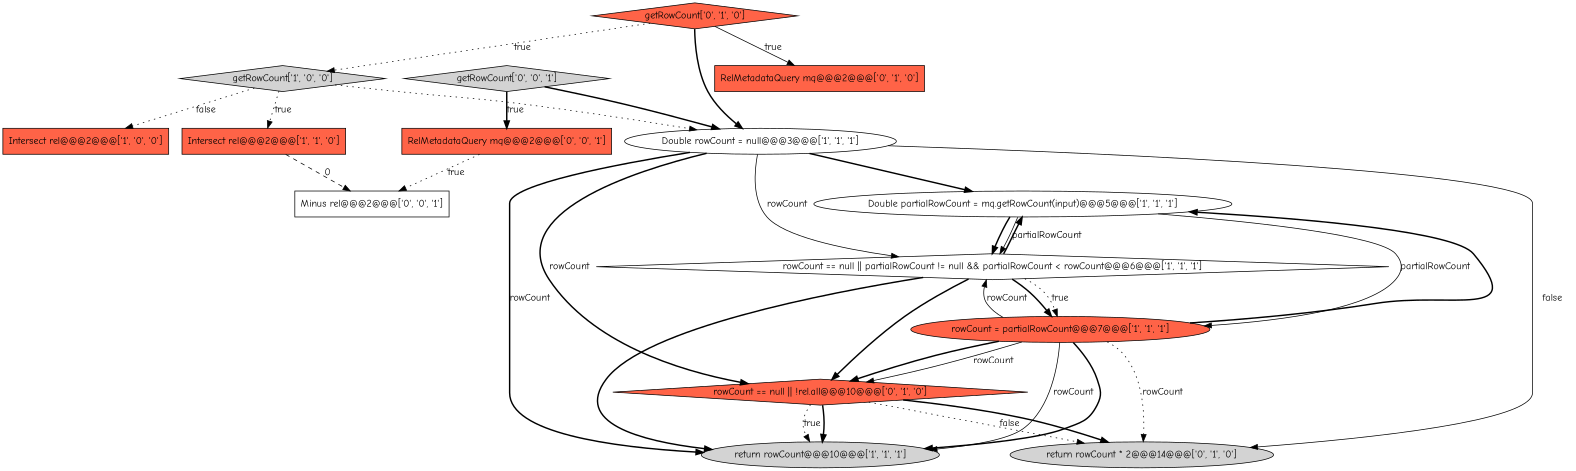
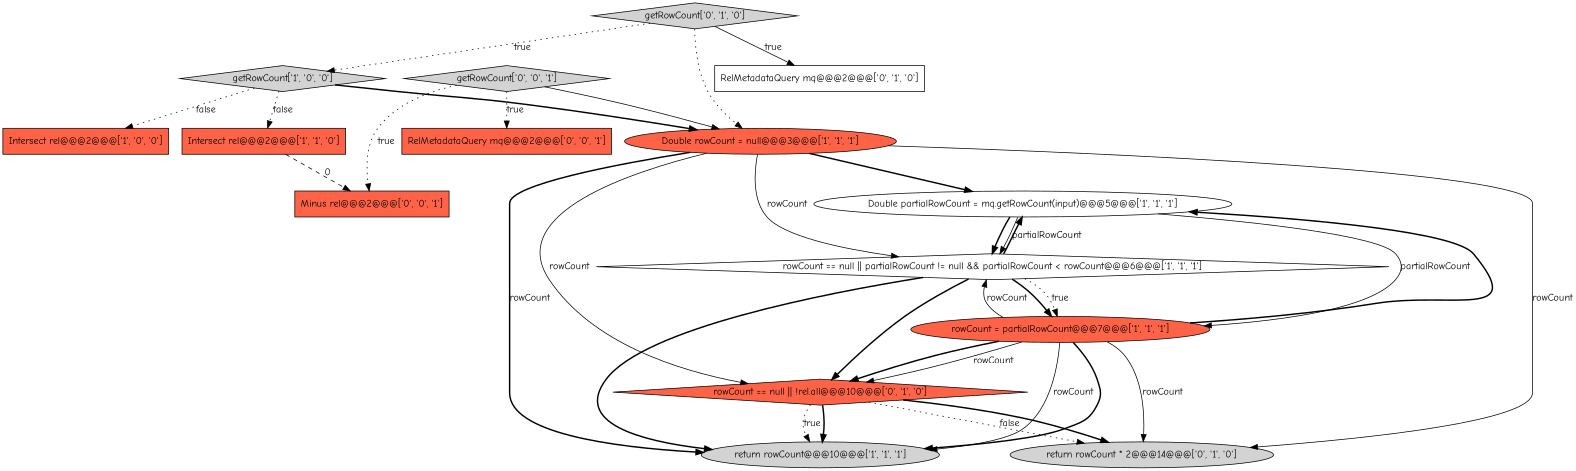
(695, 16) -> (695, 16)
(820, 79) -> (820, 79)
(704, 82) -> (704, 82)
(513, 103) -> (513, 103)
(629, 105) -> (629, 105)
(507, 107) -> (507, 107)
(283, 110) -> (283, 110)
(760, 141) -> (760, 141)
(443, 171) -> (389, 116)
(372, 204) -> (372, 204)
(547, 275) -> (547, 275)
(1553, 298) -> (1553, 298)
(1138, 382) -> (1138, 382)
